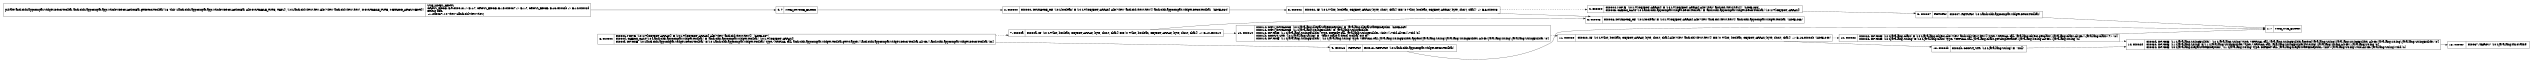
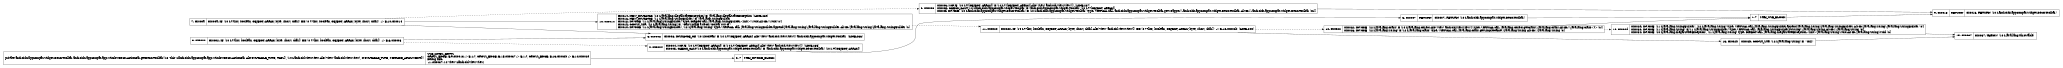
(1116, 10) -> none
(1831, 27) -> (1858, 16)
(1001, 35) -> (651, 11)
(2075, 47) -> (1884, 39)
